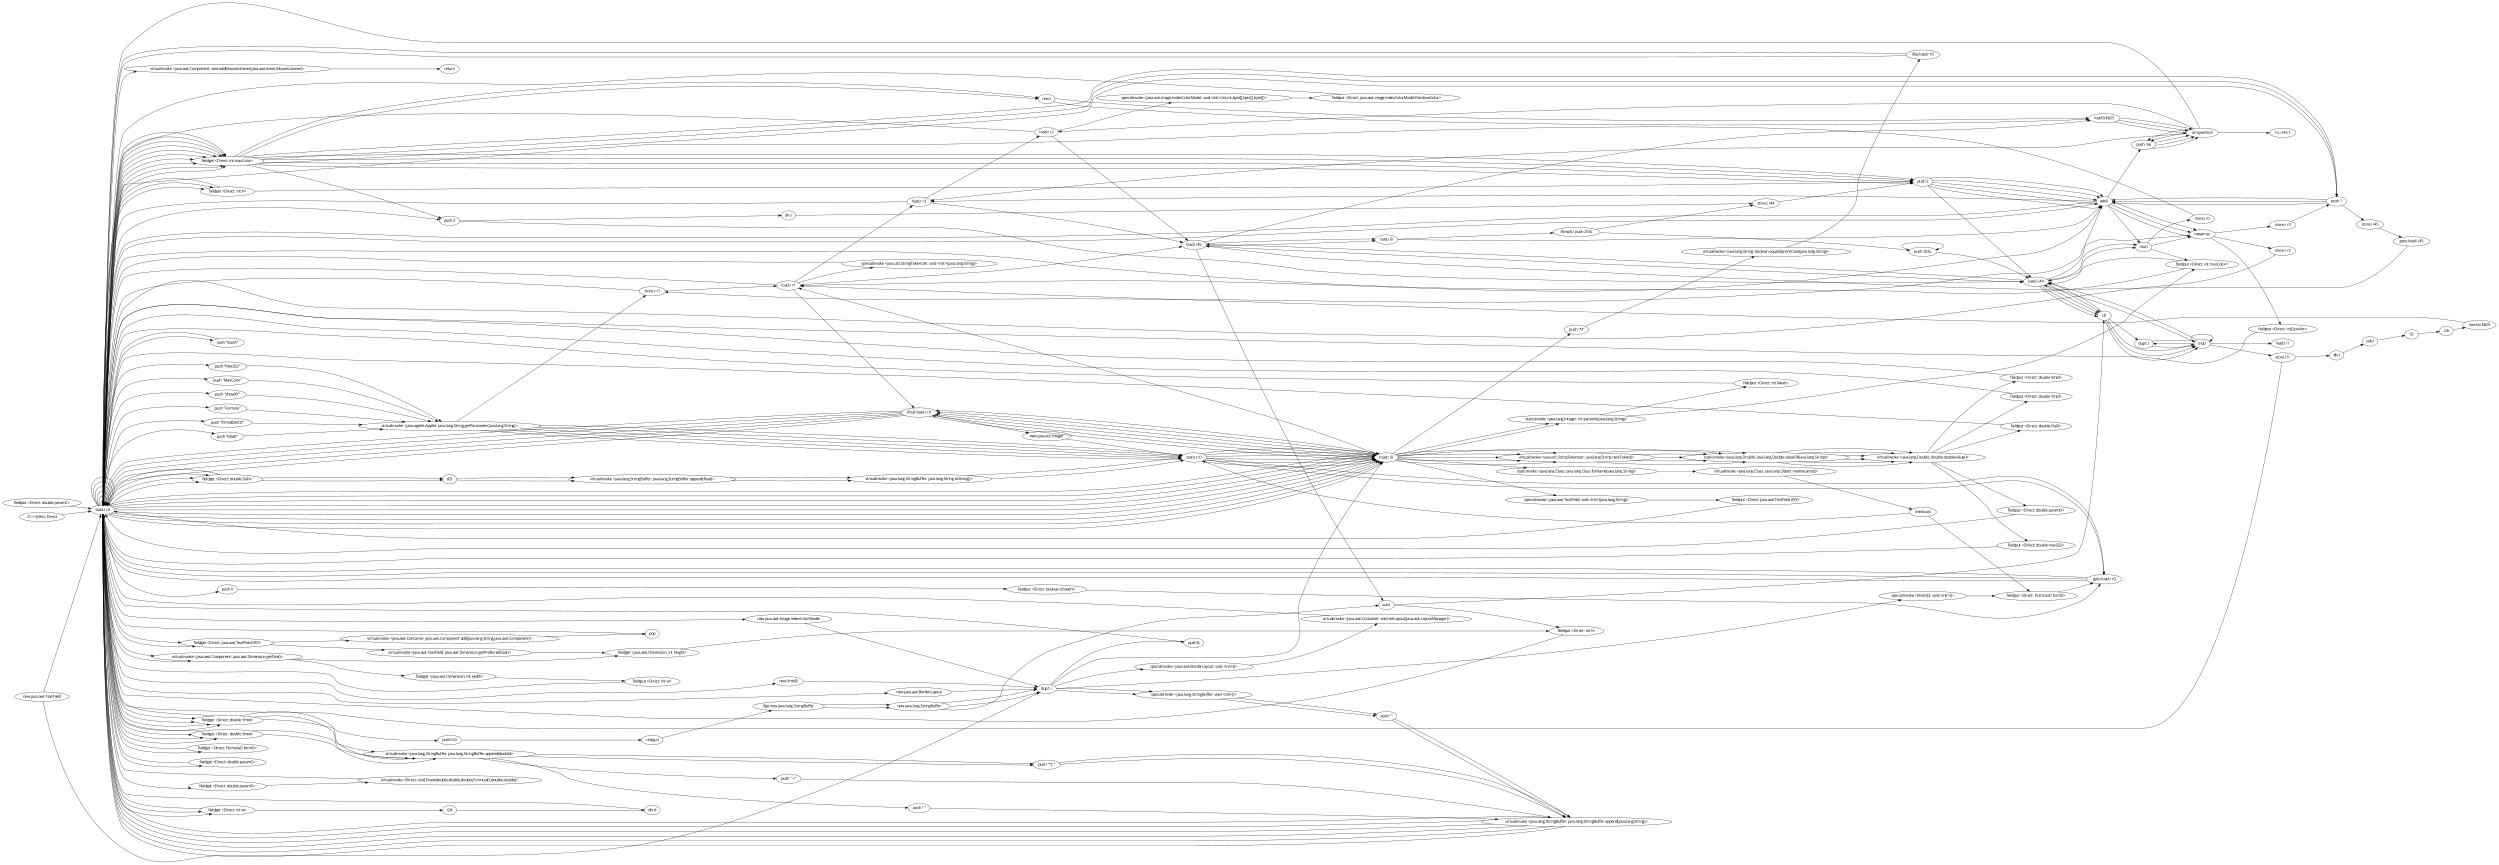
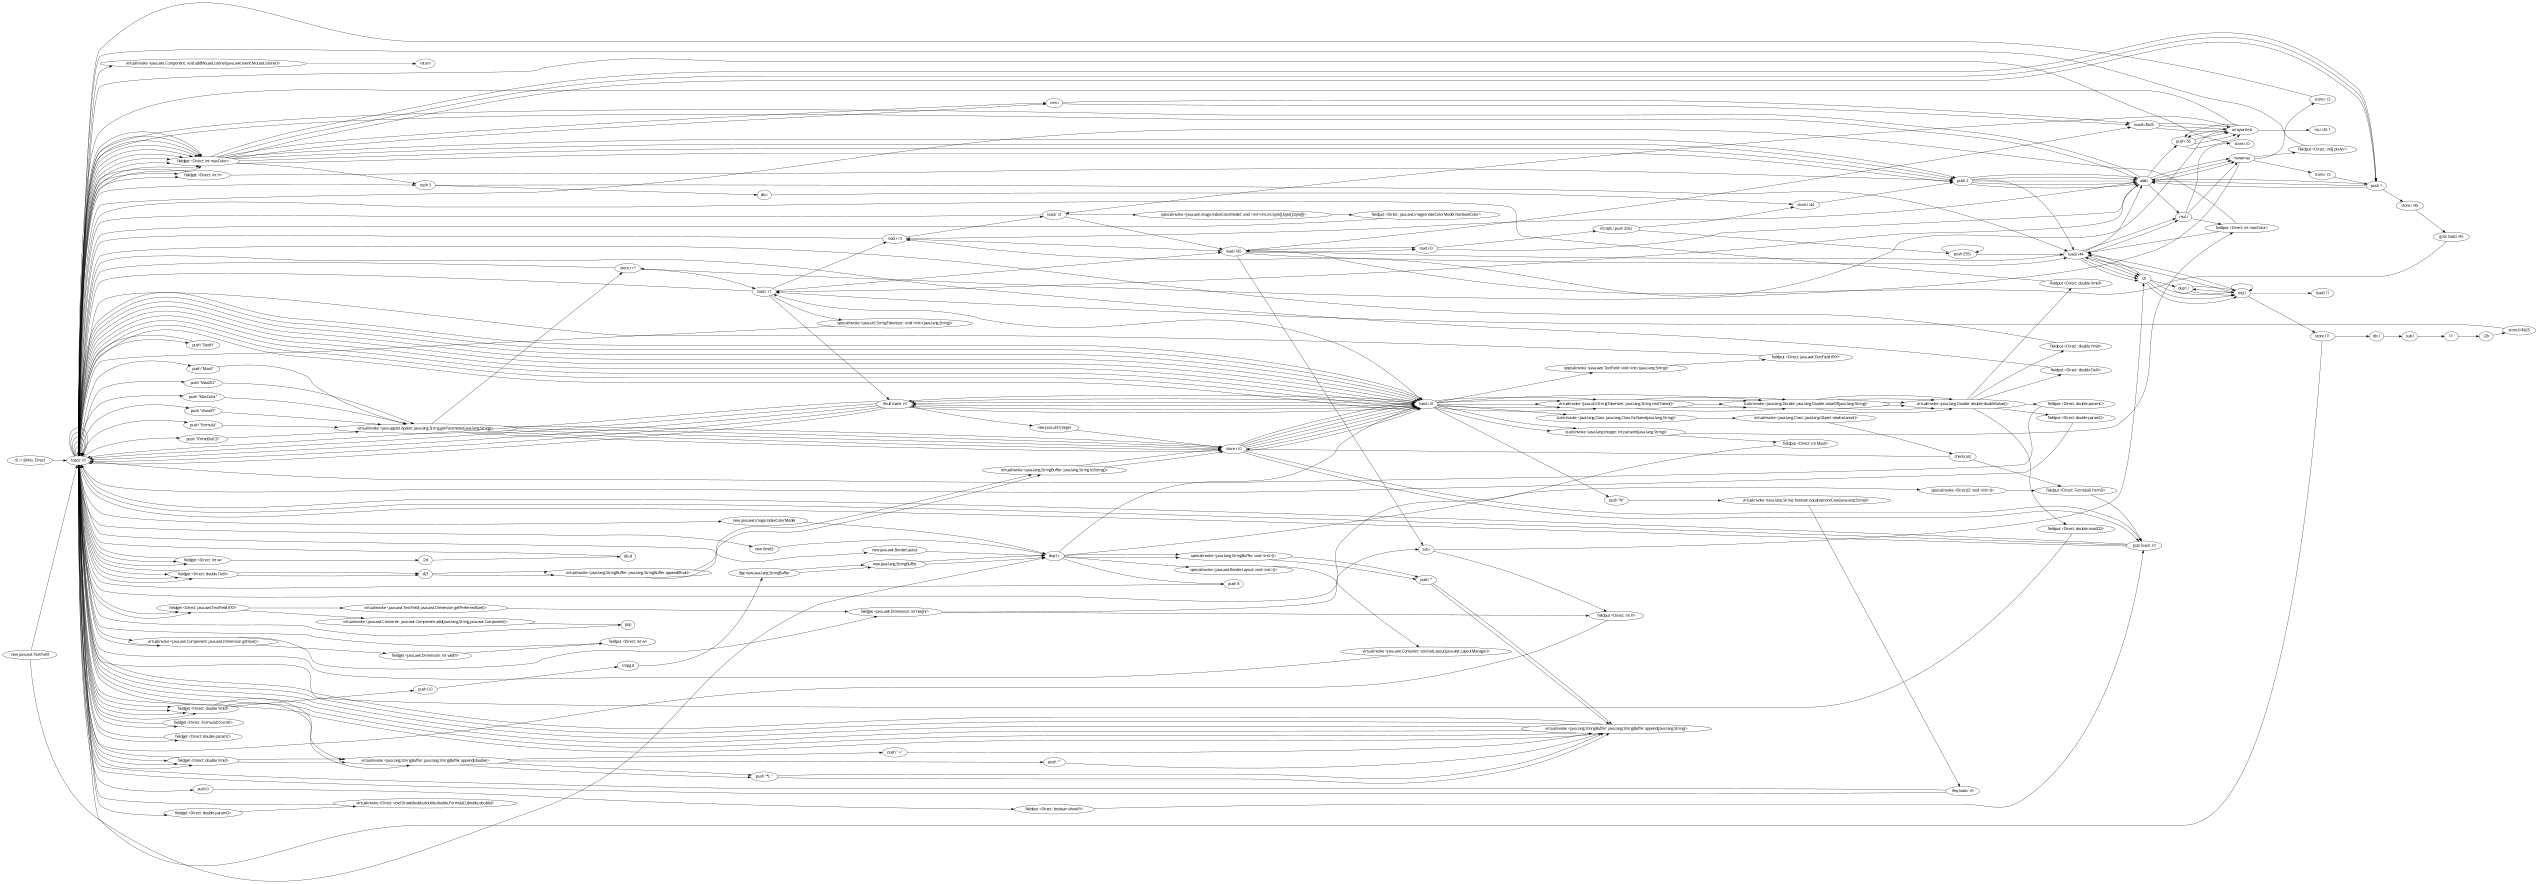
none -> (2030, 404)
(1146, 624) -> (1192, 610)
